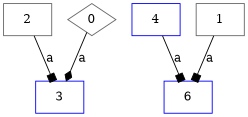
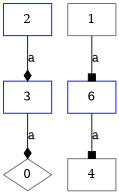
(28, 20) -> (28, 20)
(156, 20) -> (92, 175)
(79, 51) -> (28, 131)
(42, 54) -> (28, 53)
(170, 54) -> (92, 132)
